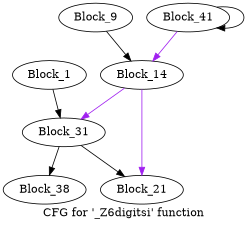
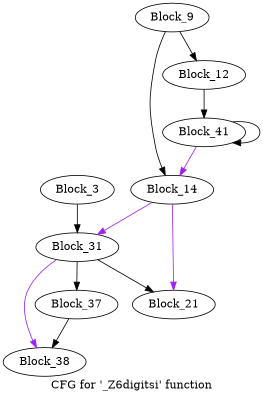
(49, 75) -> (77, 190)
none -> (204, 75)
(56, 157) -> (26, 295)
none -> (77, 305)
